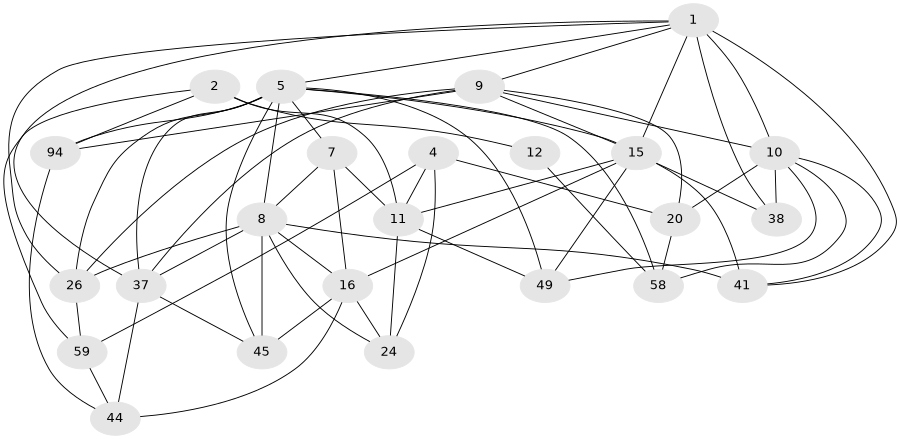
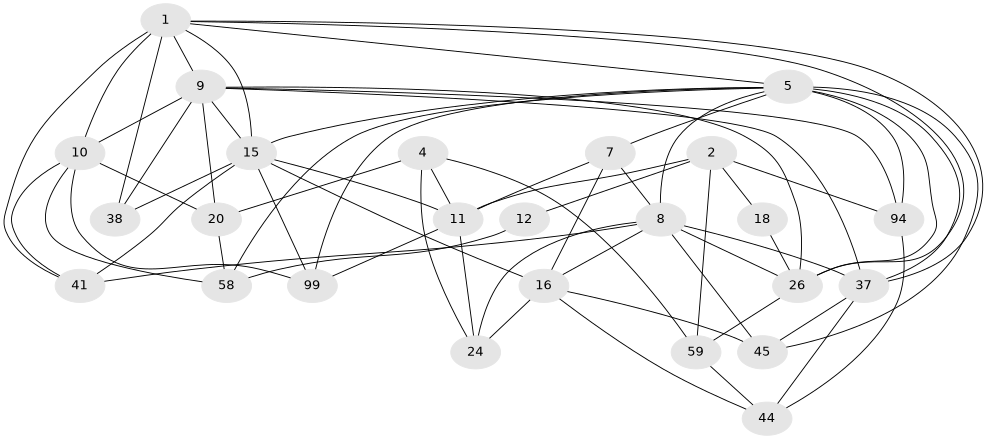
(776, 186) -> (158, 153)
none -> (762, 219)
(545, 286) -> (312, 286)
